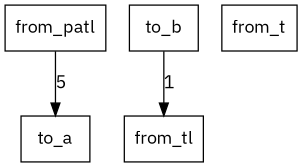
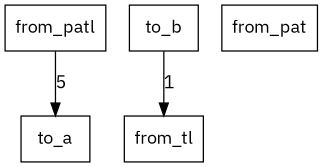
(259, 28) -> none
none -> (270, 28)
